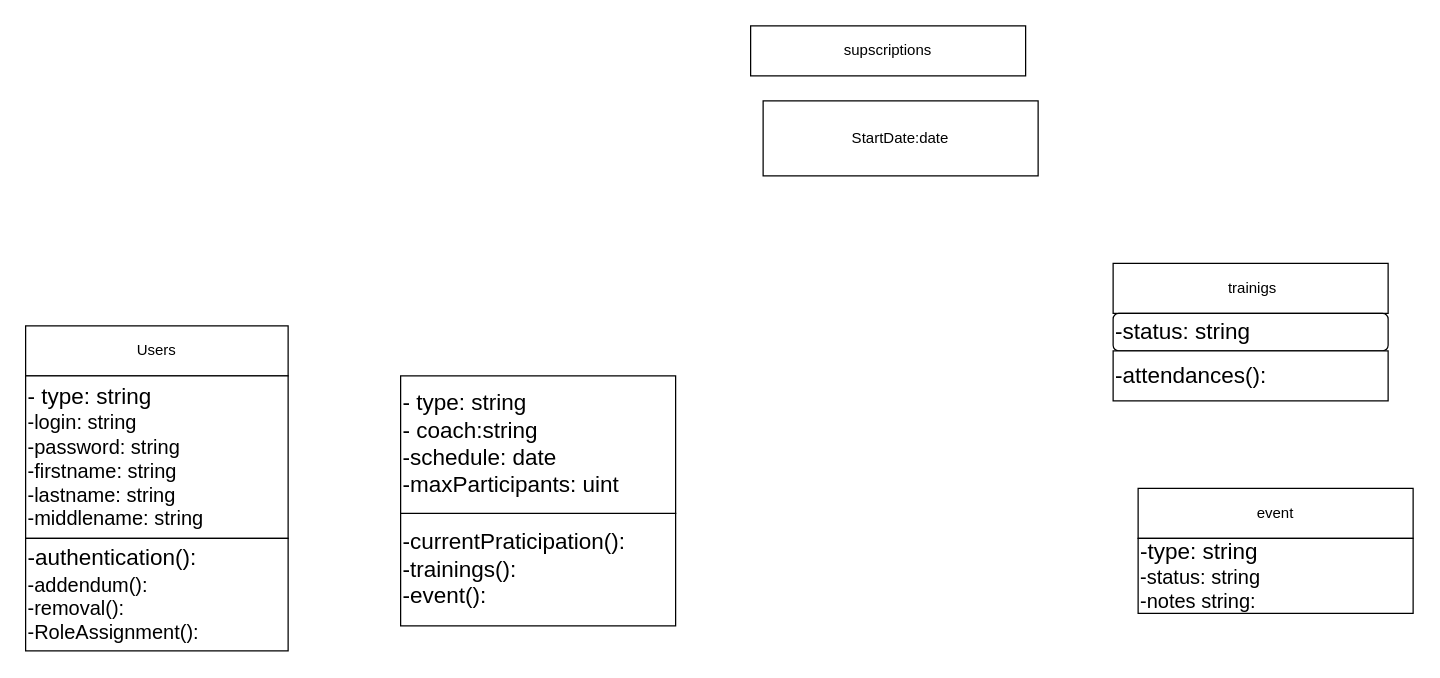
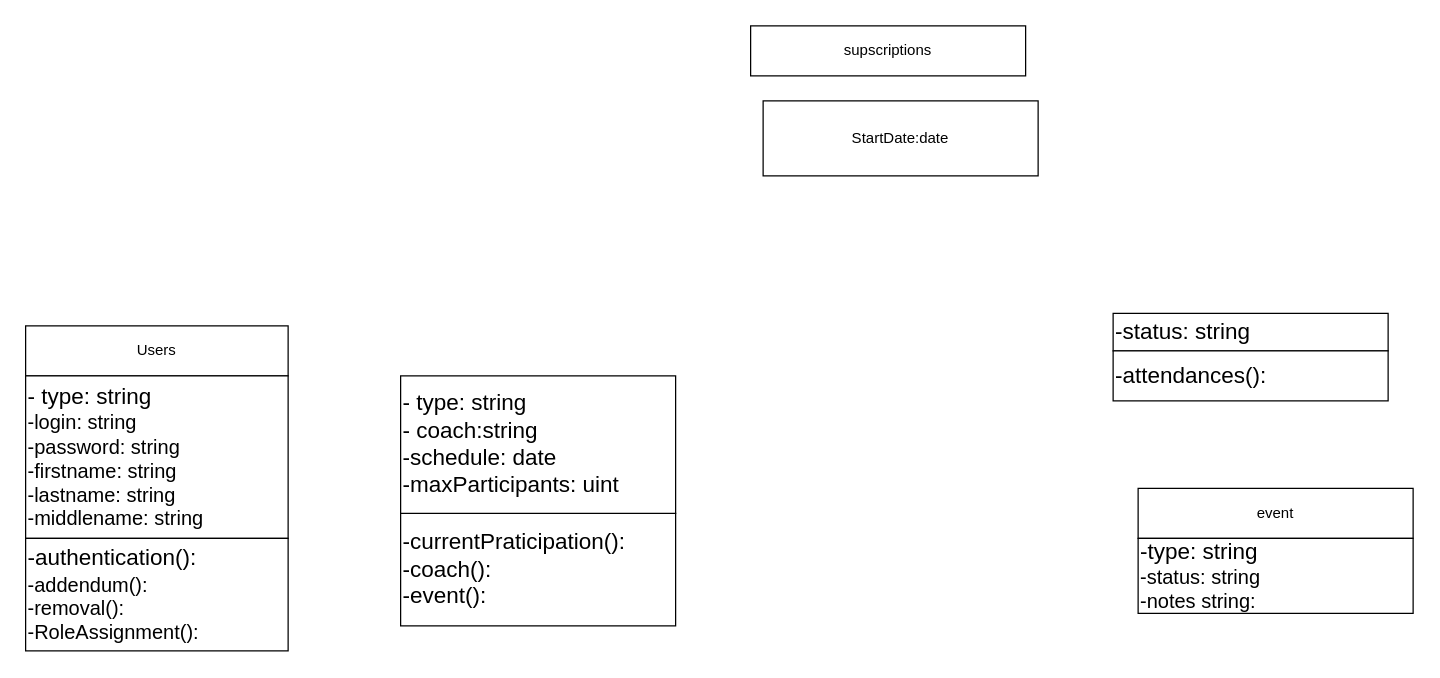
(1251, 288) -> none
(1251, 332) -> (1251, 332)
(496, 569) -> (496, 569)
